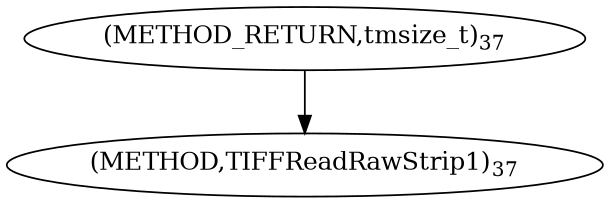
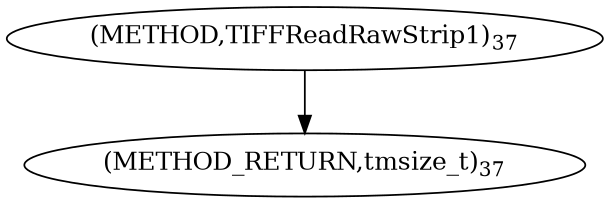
(305, 93) -> (305, 93)
